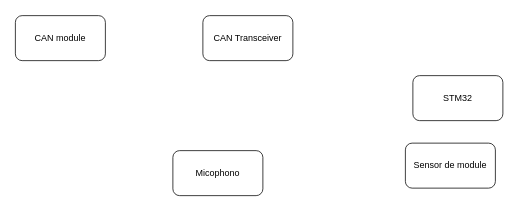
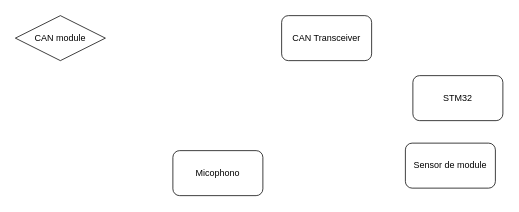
(60, 38) -> (60, 38)
(248, 38) -> (327, 38)
